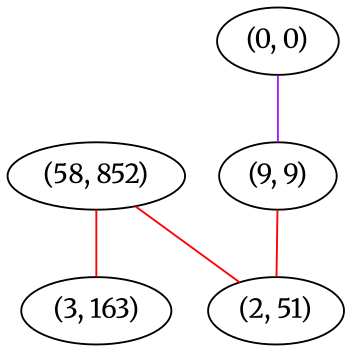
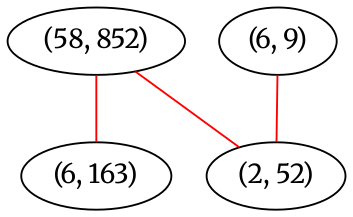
(278, 41) -> none
(278, 176) -> (278, 41)
(96, 311) -> (96, 176)
(276, 311) -> (276, 176)
